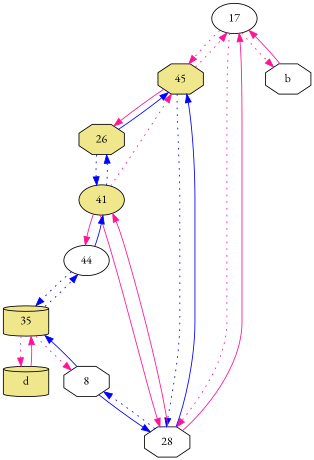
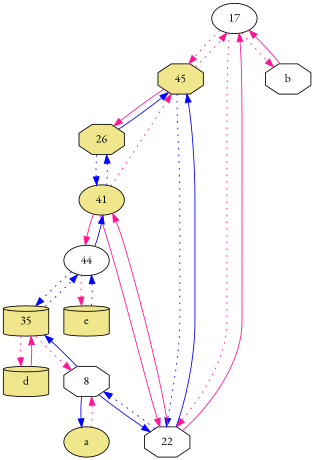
none -> (87, 321)
none -> (87, 442)
(167, 442) -> (167, 442)
